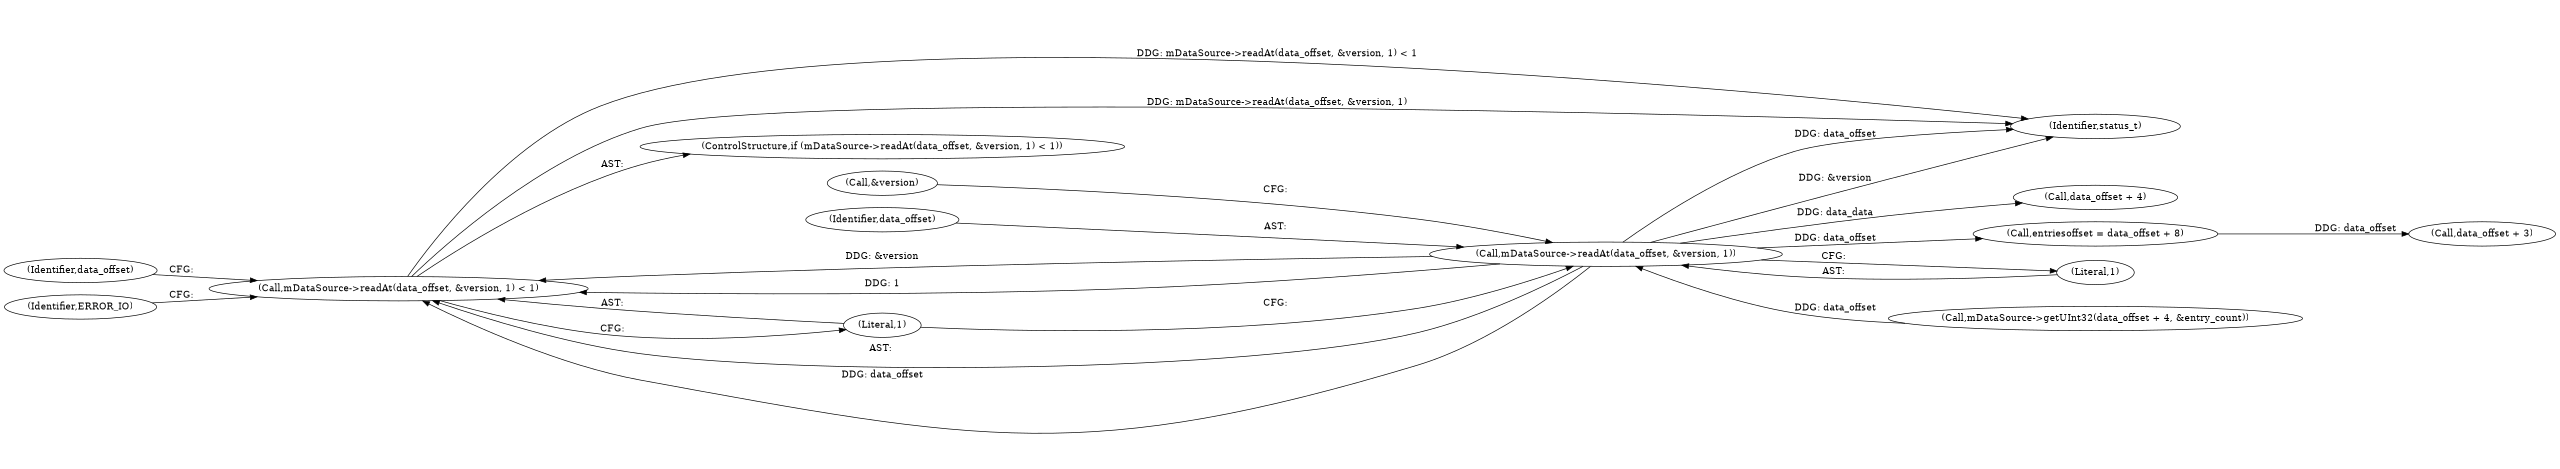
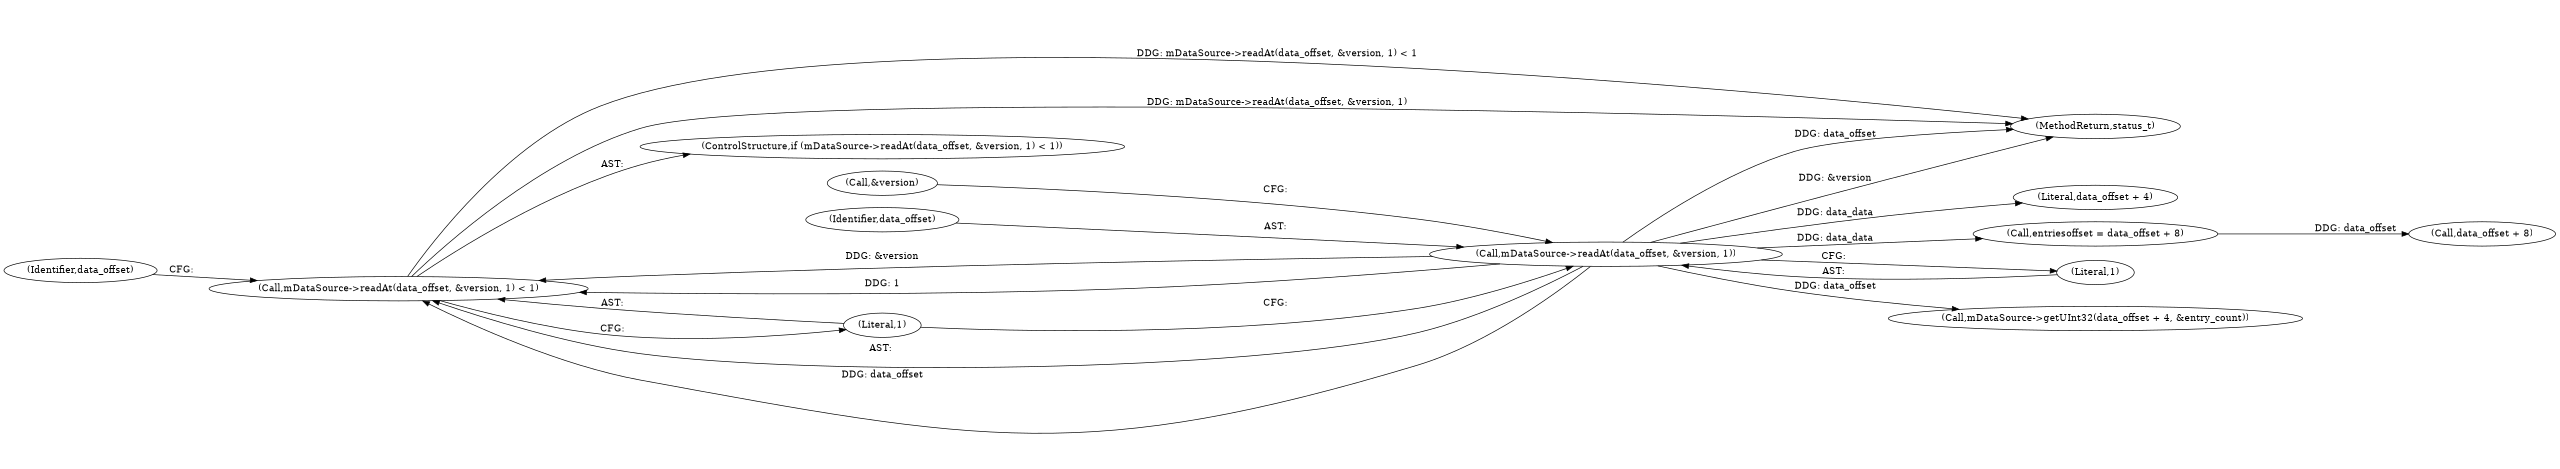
(2095, 126) -> (2095, 126)
(2095, 197) -> (2095, 197)
(2482, 234) -> (2482, 234)
(1835, 238) -> (1835, 238)
(81, 307) -> none
(1771, 309) -> (1804, 293)
